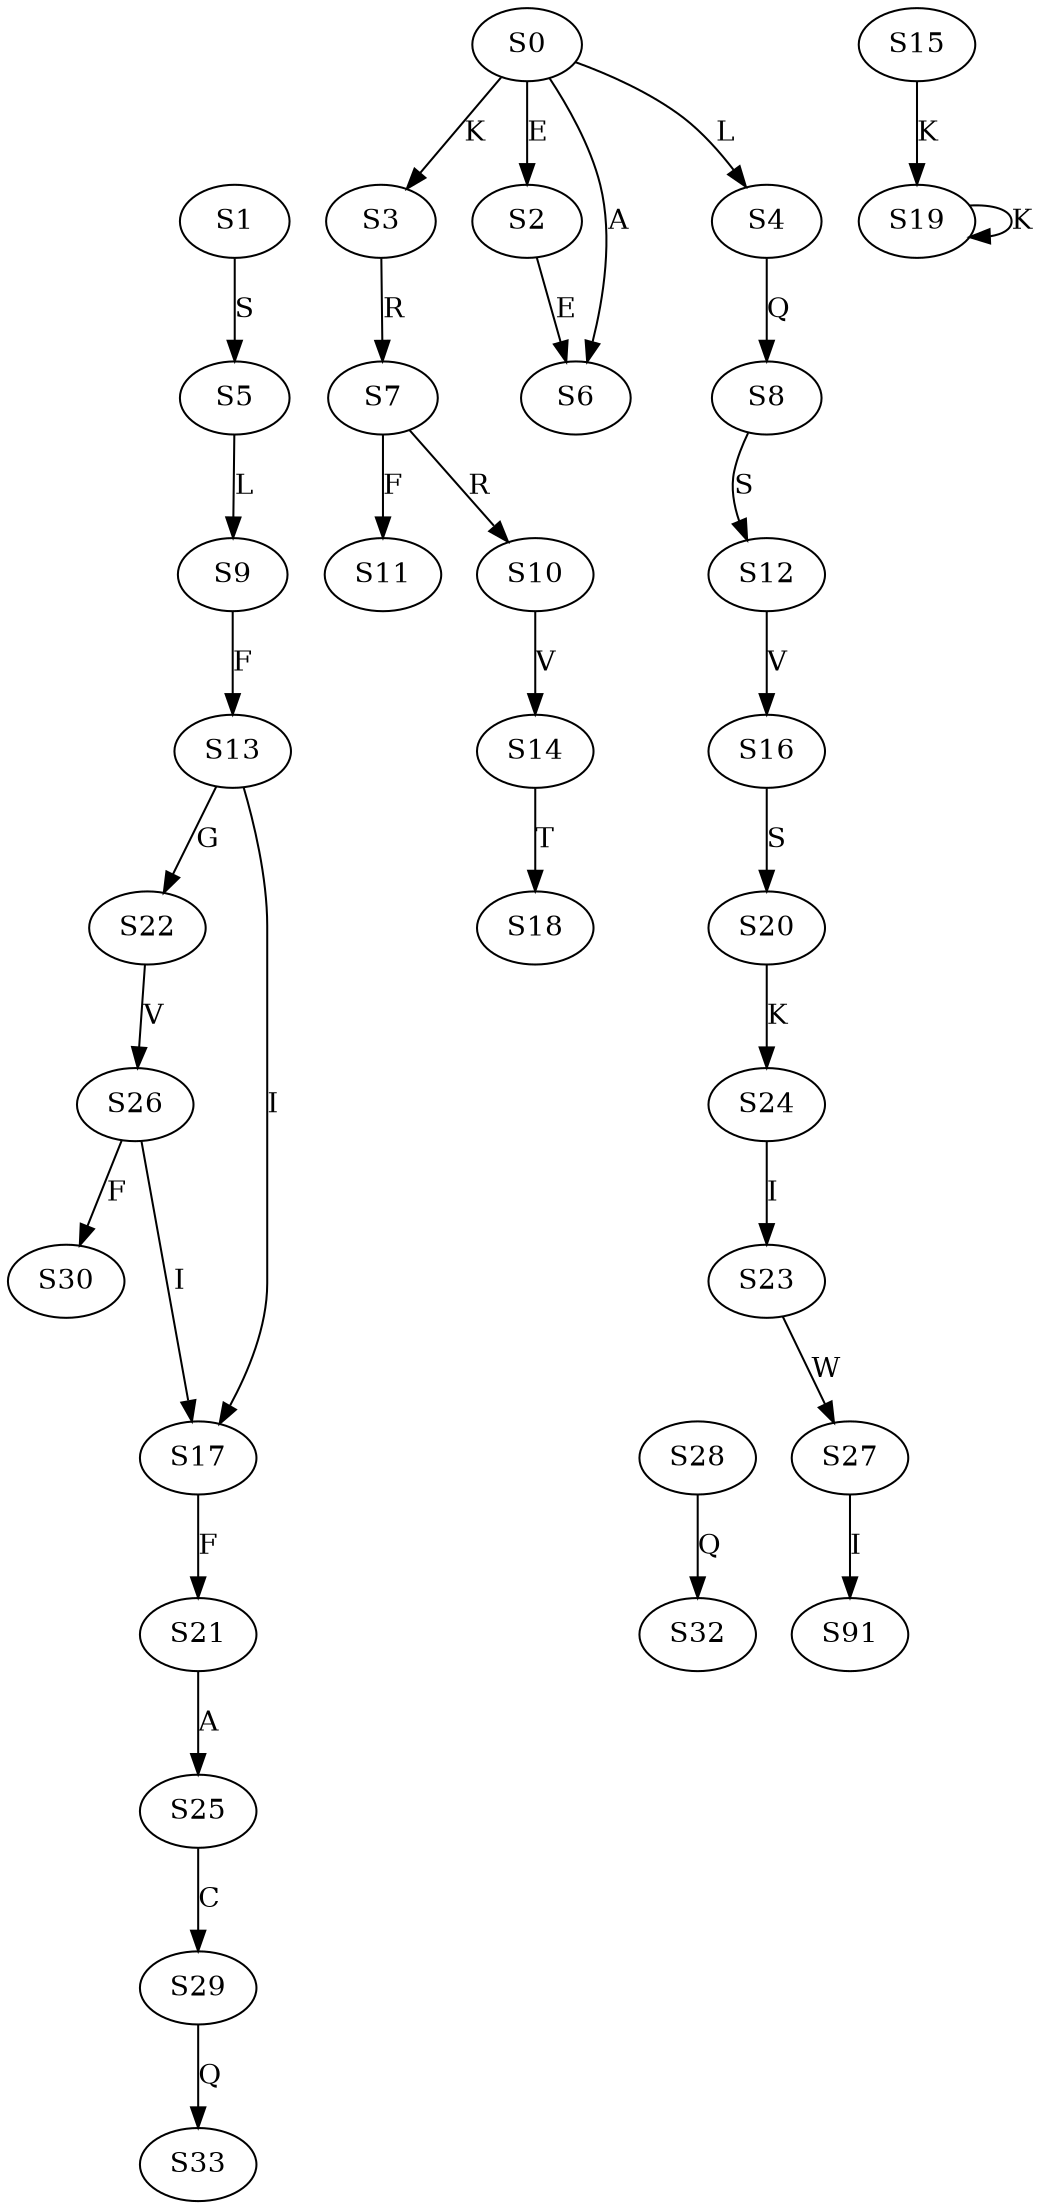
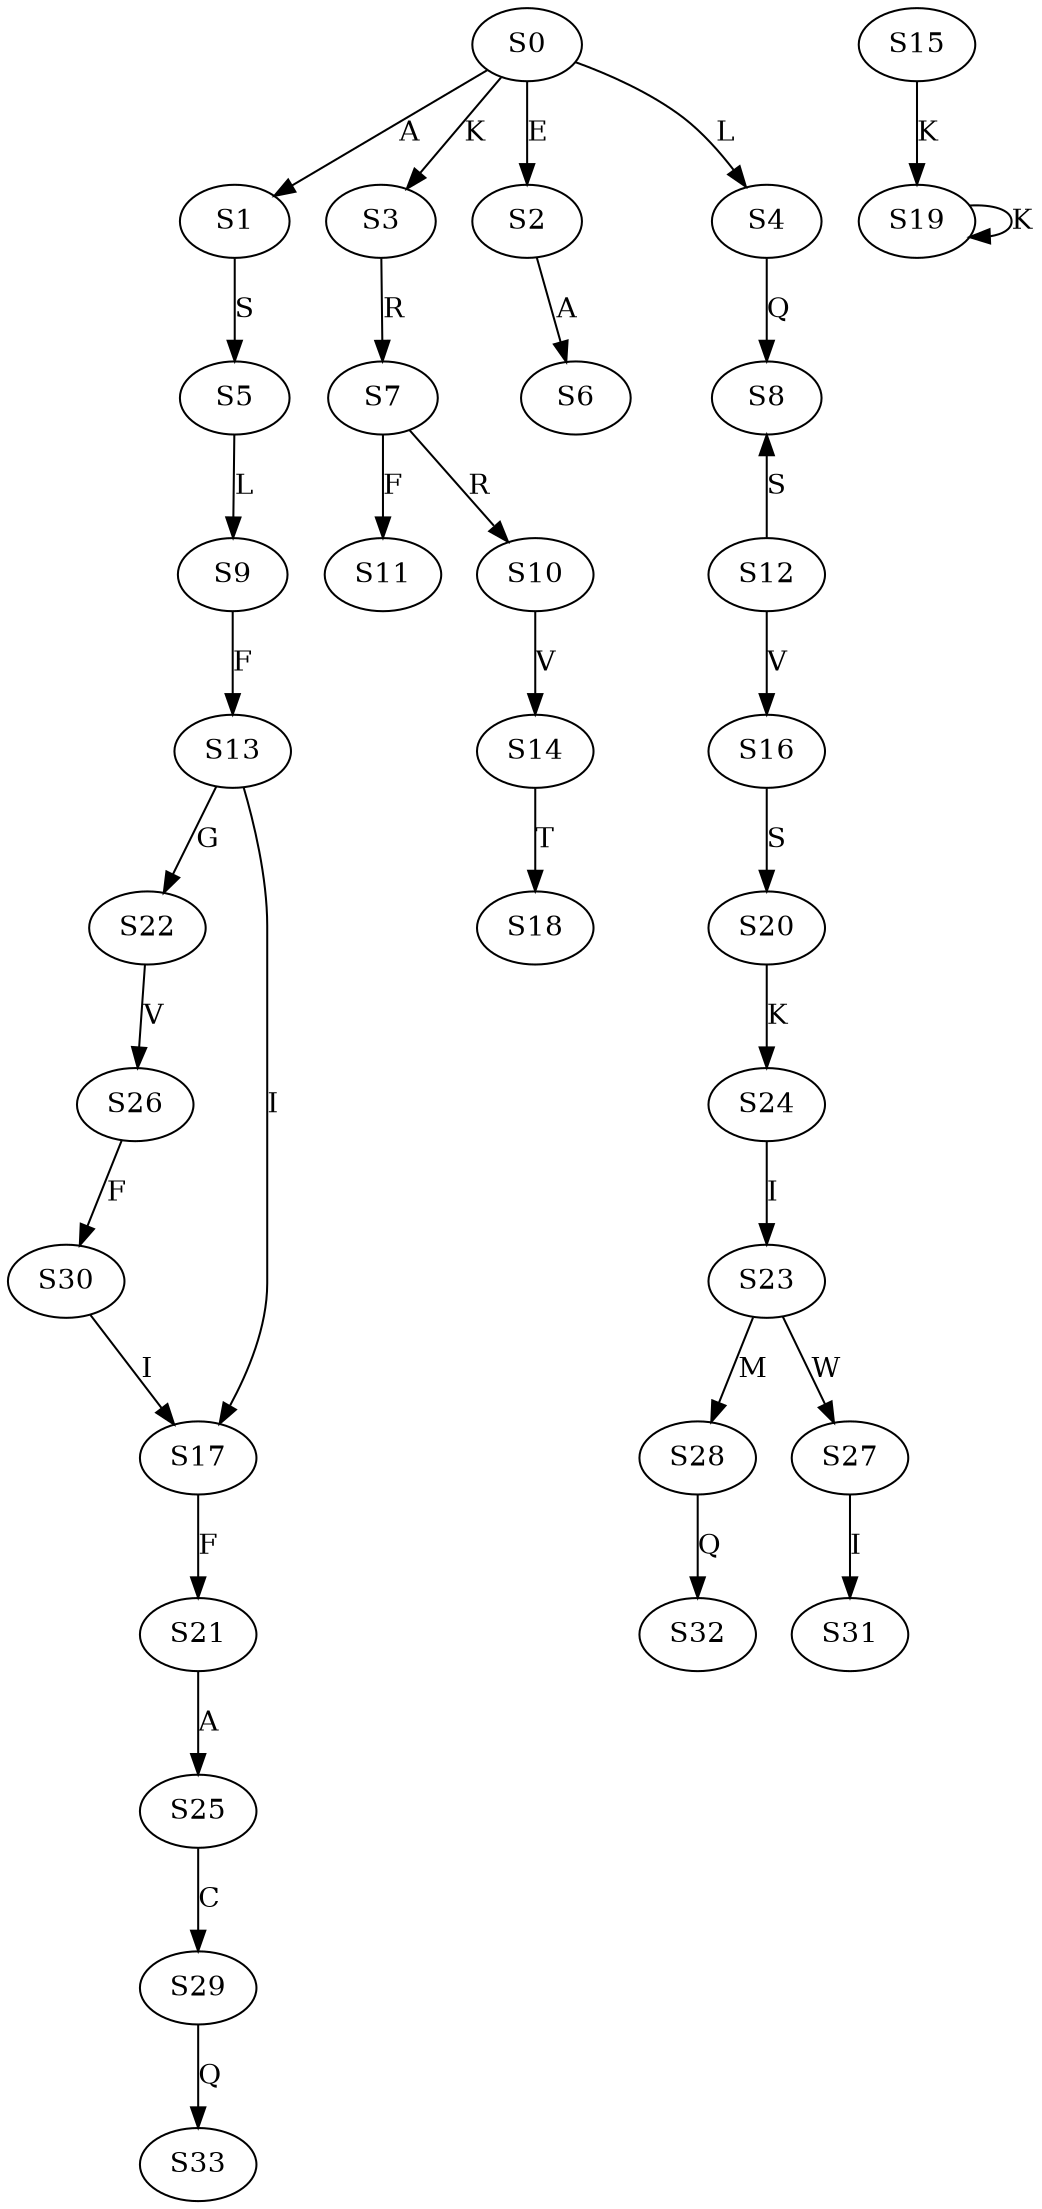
(604, 205) -> (389, 128)
(567, 310) -> (567, 310)
(733, 476) -> (767, 497)
(165, 1271) -> (126, 1361)
none -> (736, 1360)
(850, 1635) -> (850, 1635)
